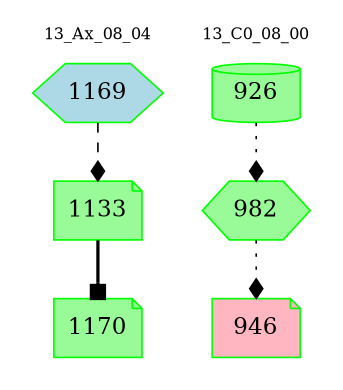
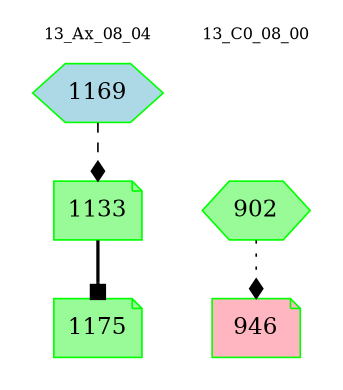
(256, 93) -> none
(256, 211) -> (256, 211)
(98, 328) -> (98, 328)
